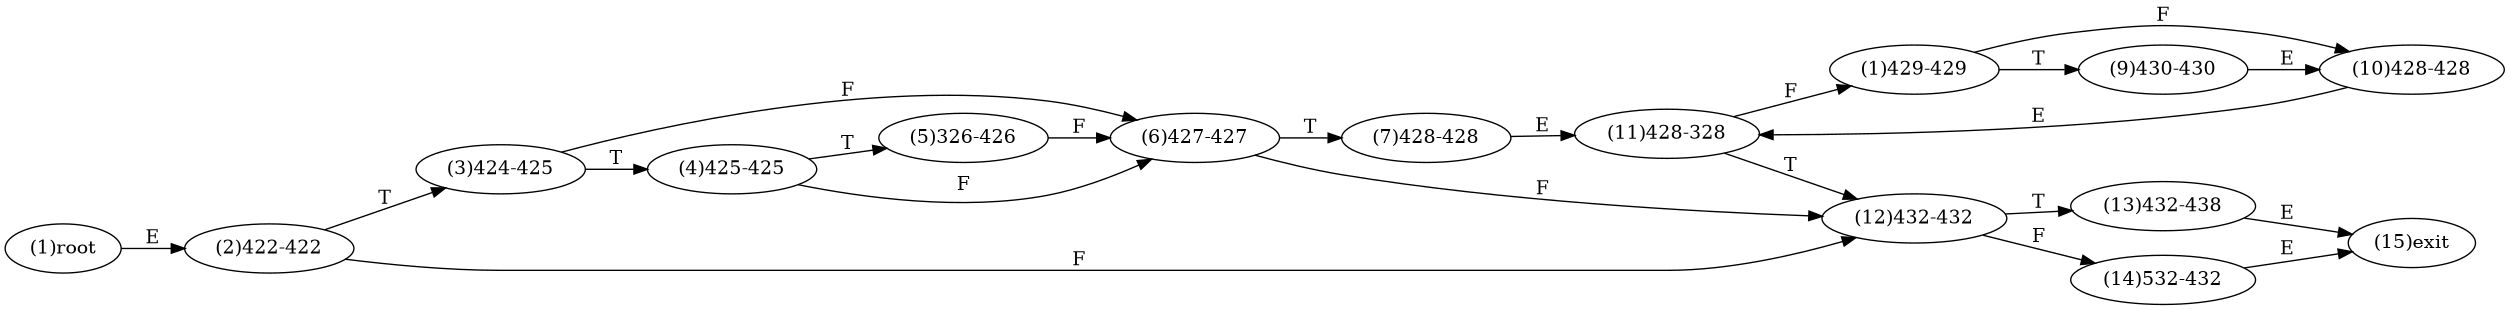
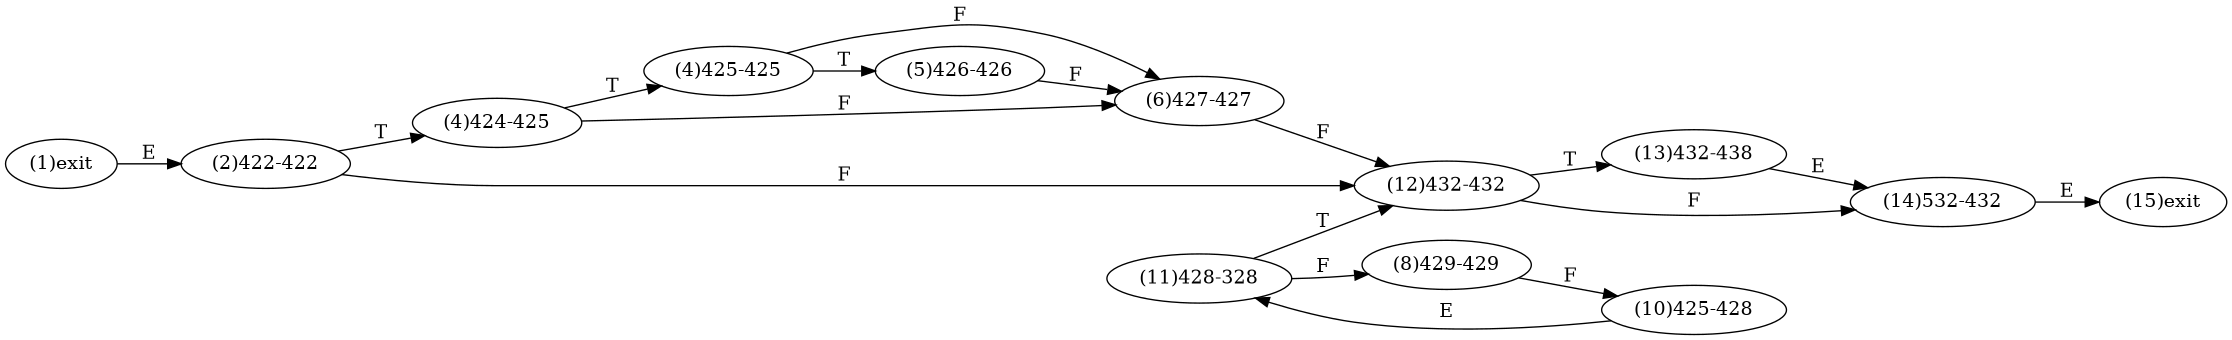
(1914, 70) -> (1447, 265)
(2163, 70) -> none
(2412, 70) -> (1694, 310)
(963, 138) -> (960, 71)
(1426, 138) -> none
(501, 169) -> (497, 123)
(2291, 225) -> (1812, 177)
(63, 248) -> (61, 164)
